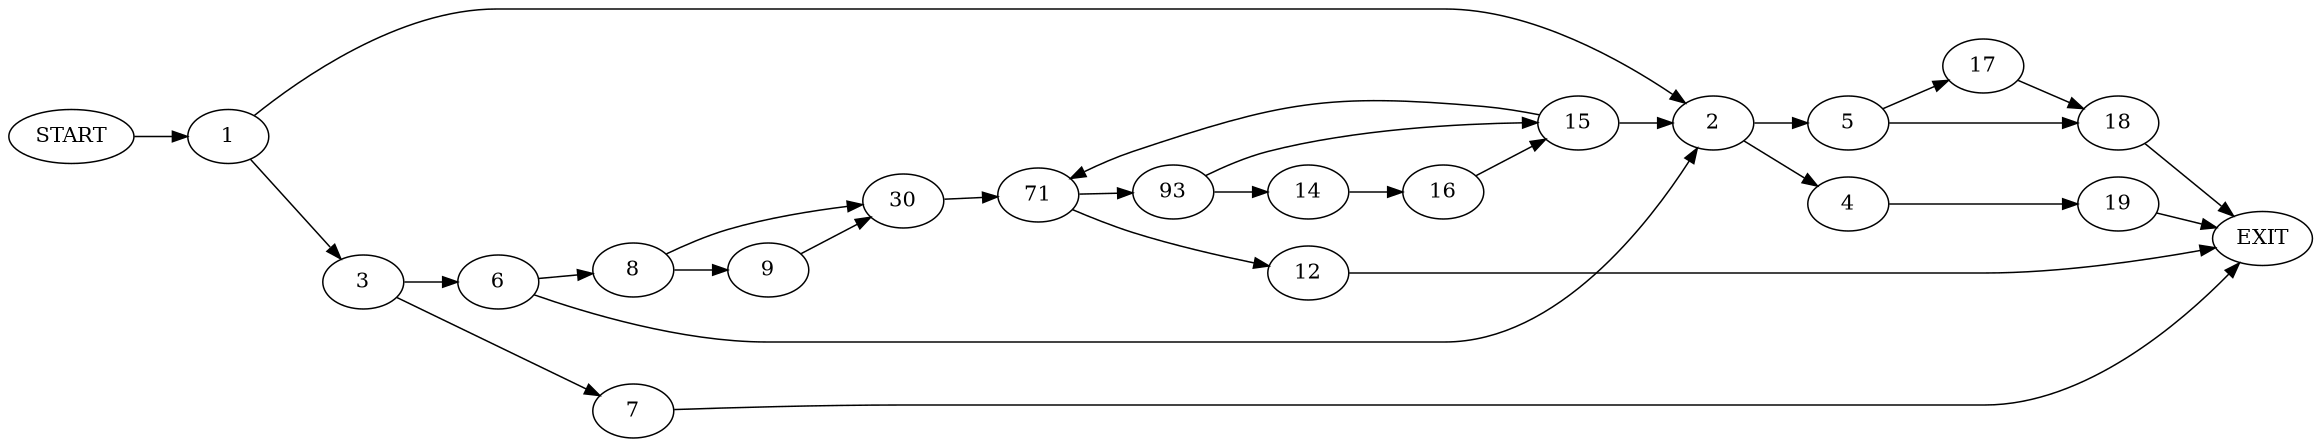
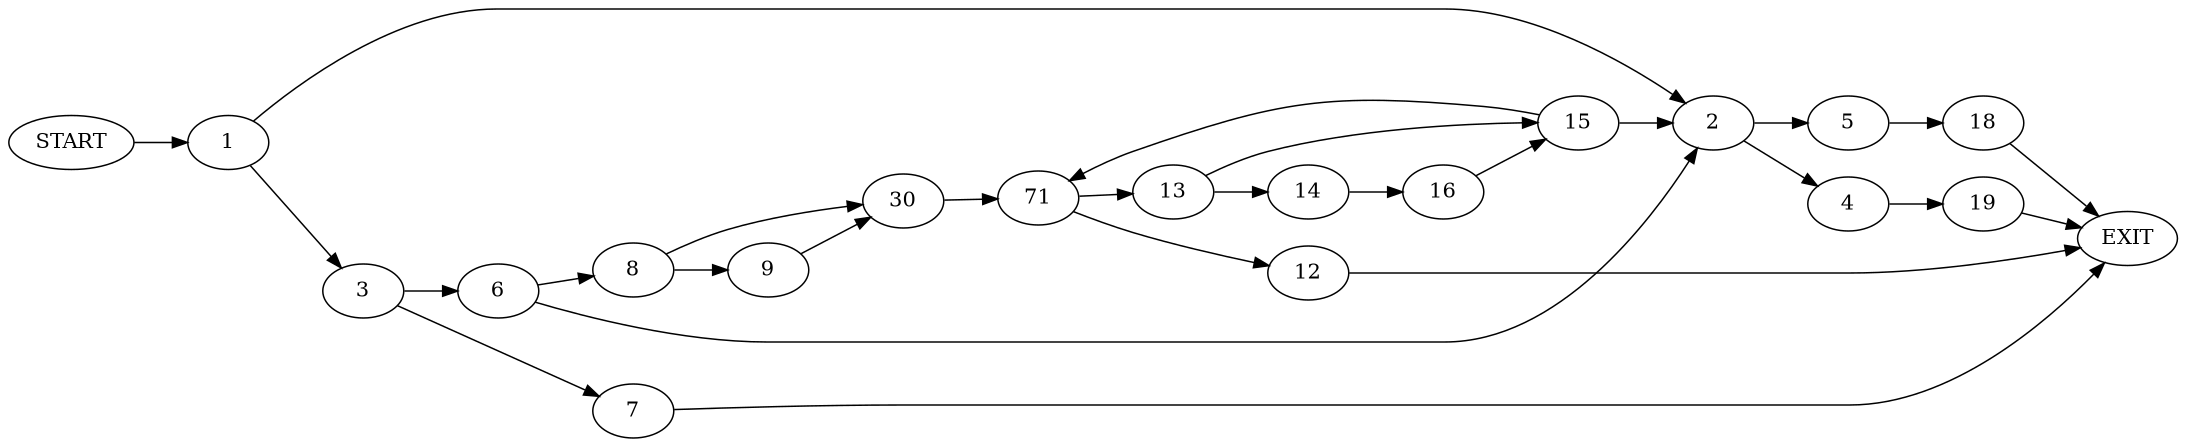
(1983, 66) -> none
(1173, 192) -> (1173, 192)
